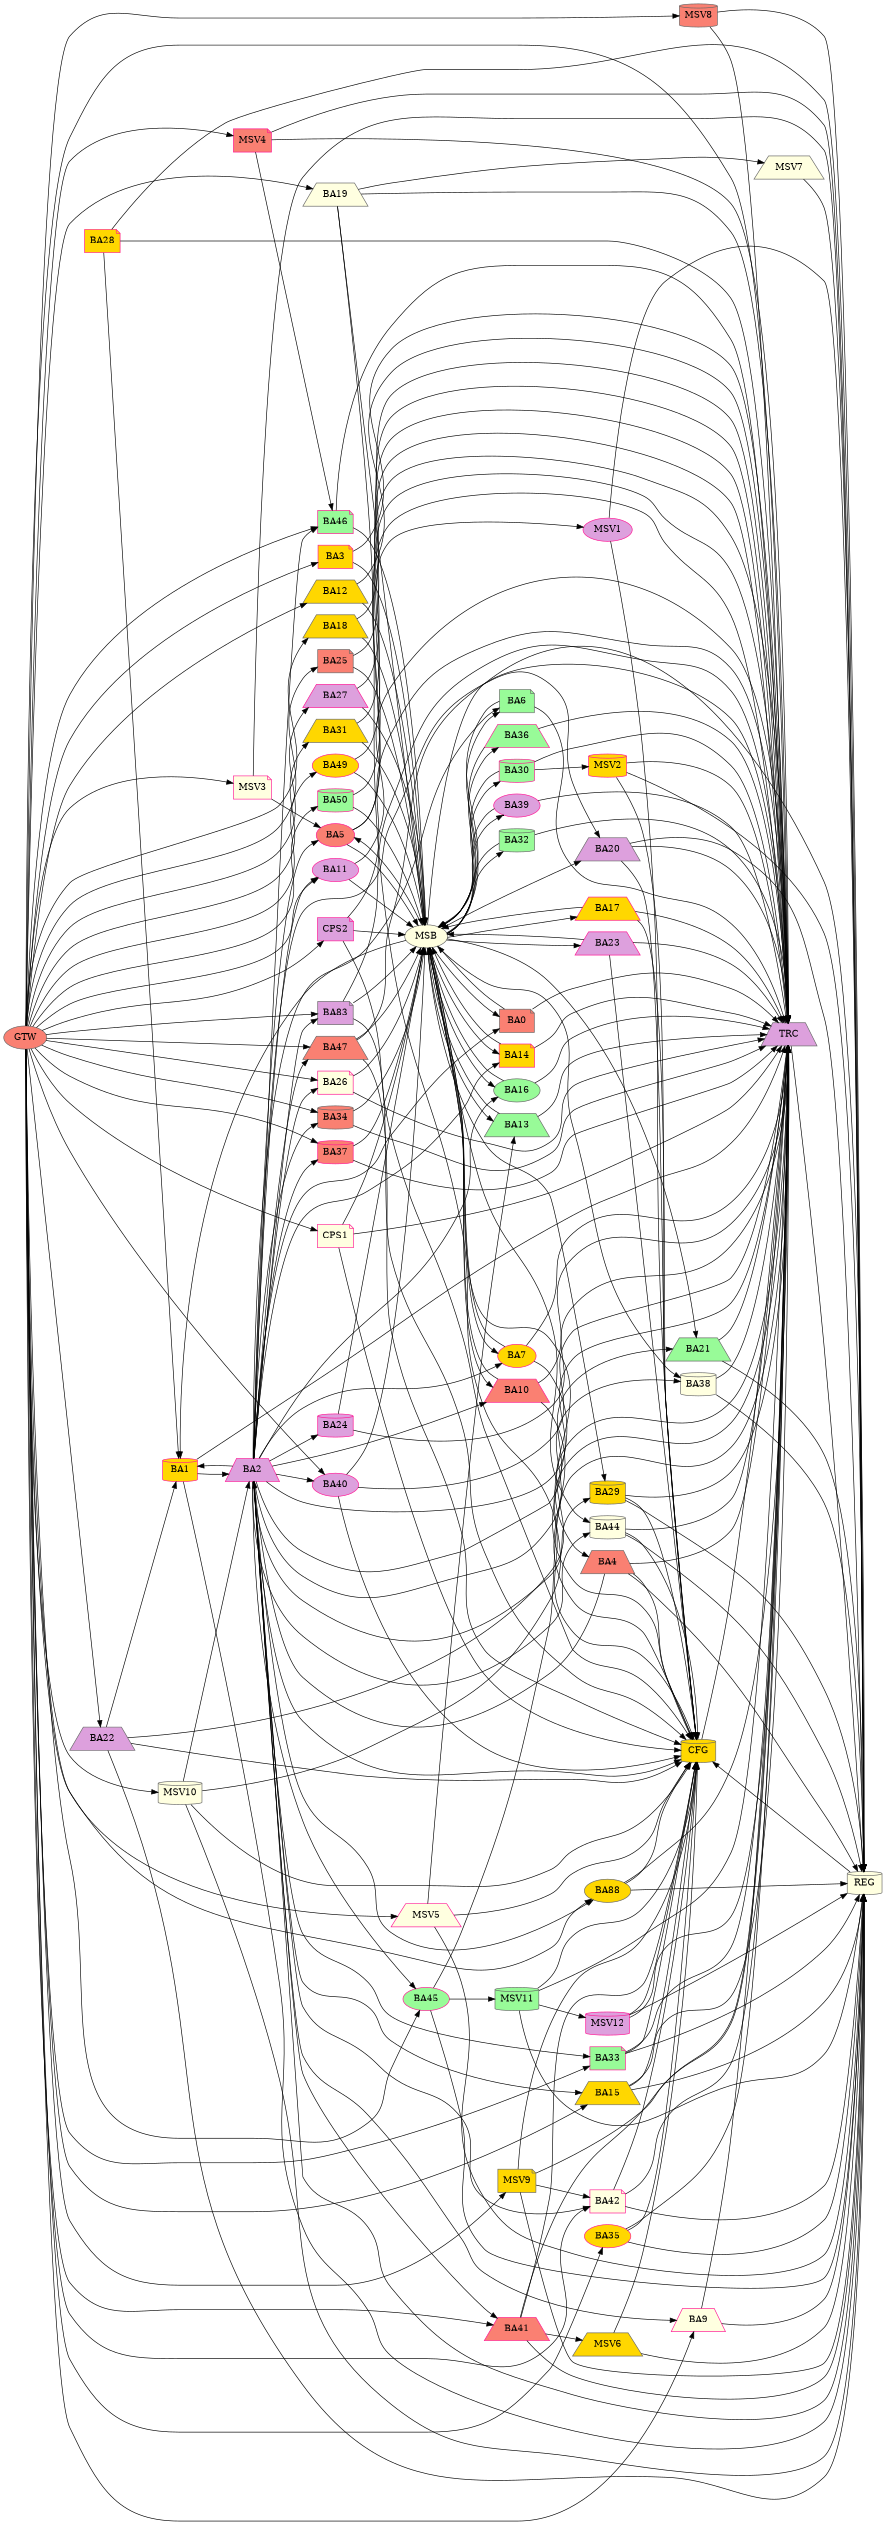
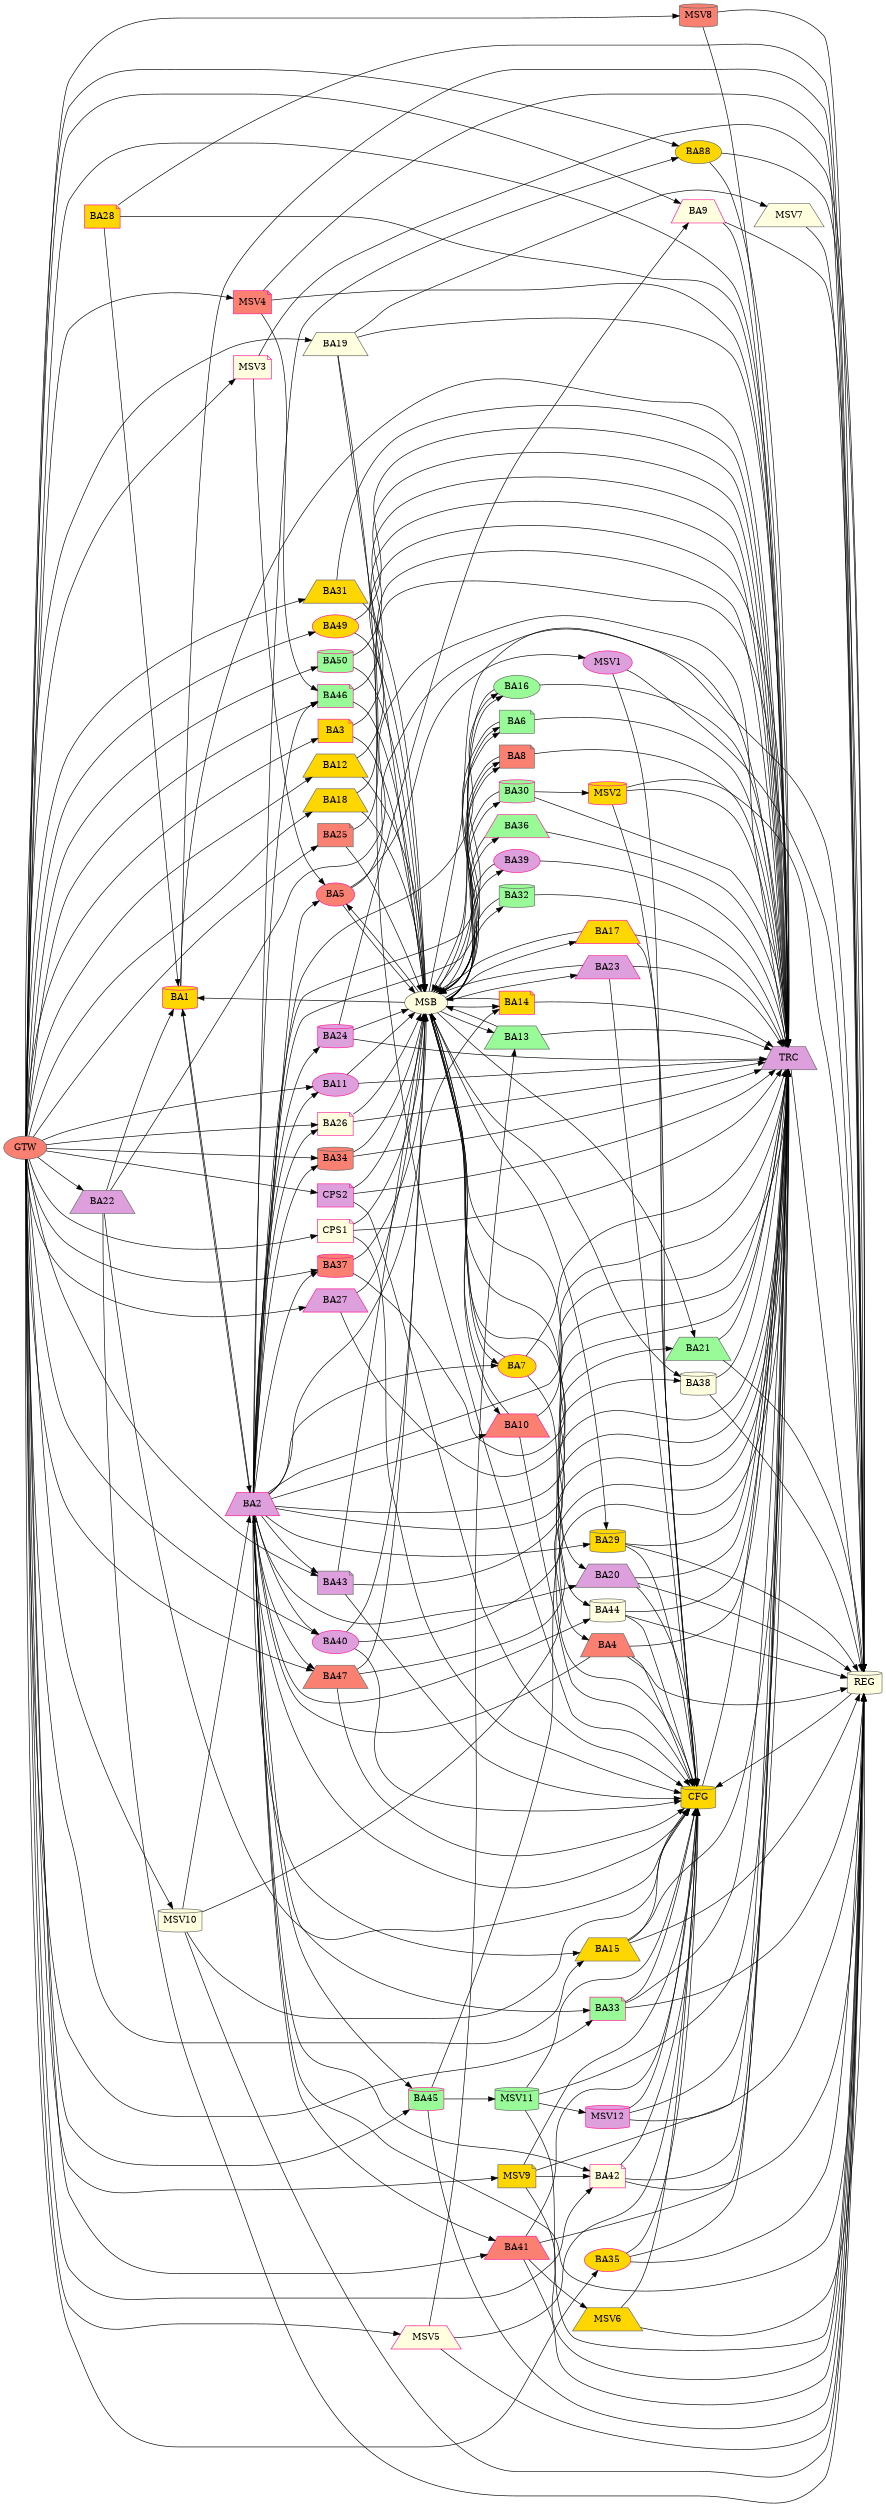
(335, 1013) -> (335, 1583)
(517, 1021) -> (517, 757)
(658, 1832) -> none
(426, 1999) -> (426, 2099)
(305, 2060) -> (457, 601)
